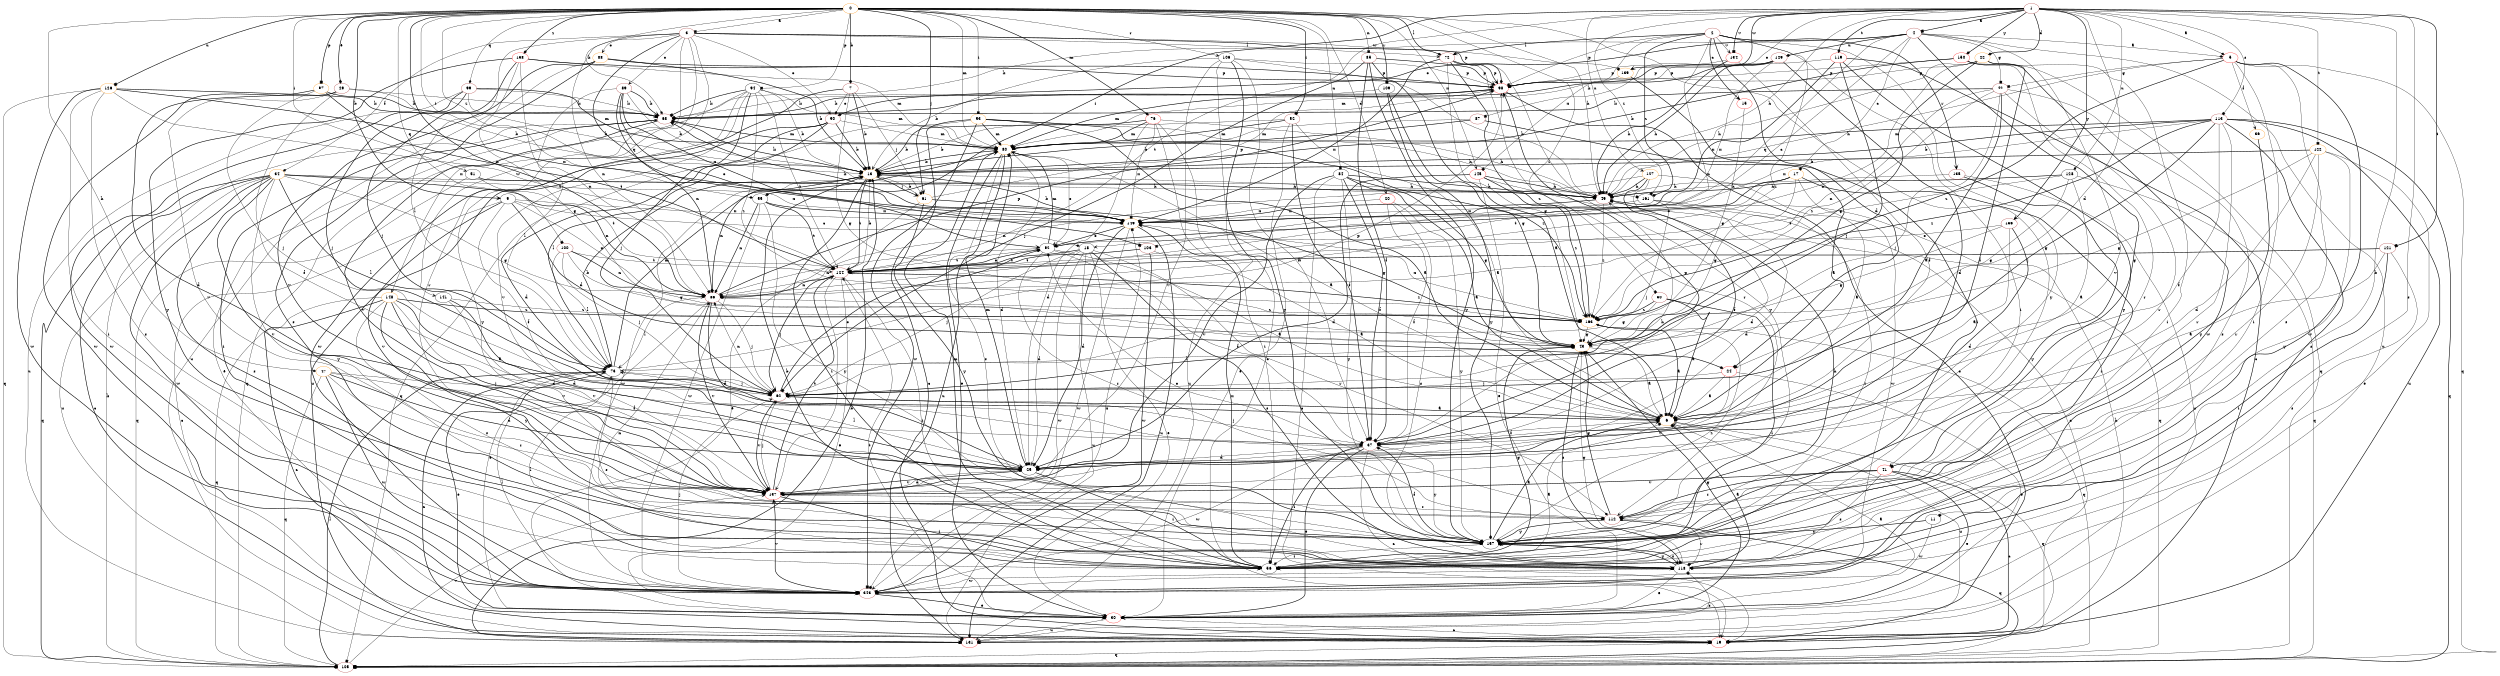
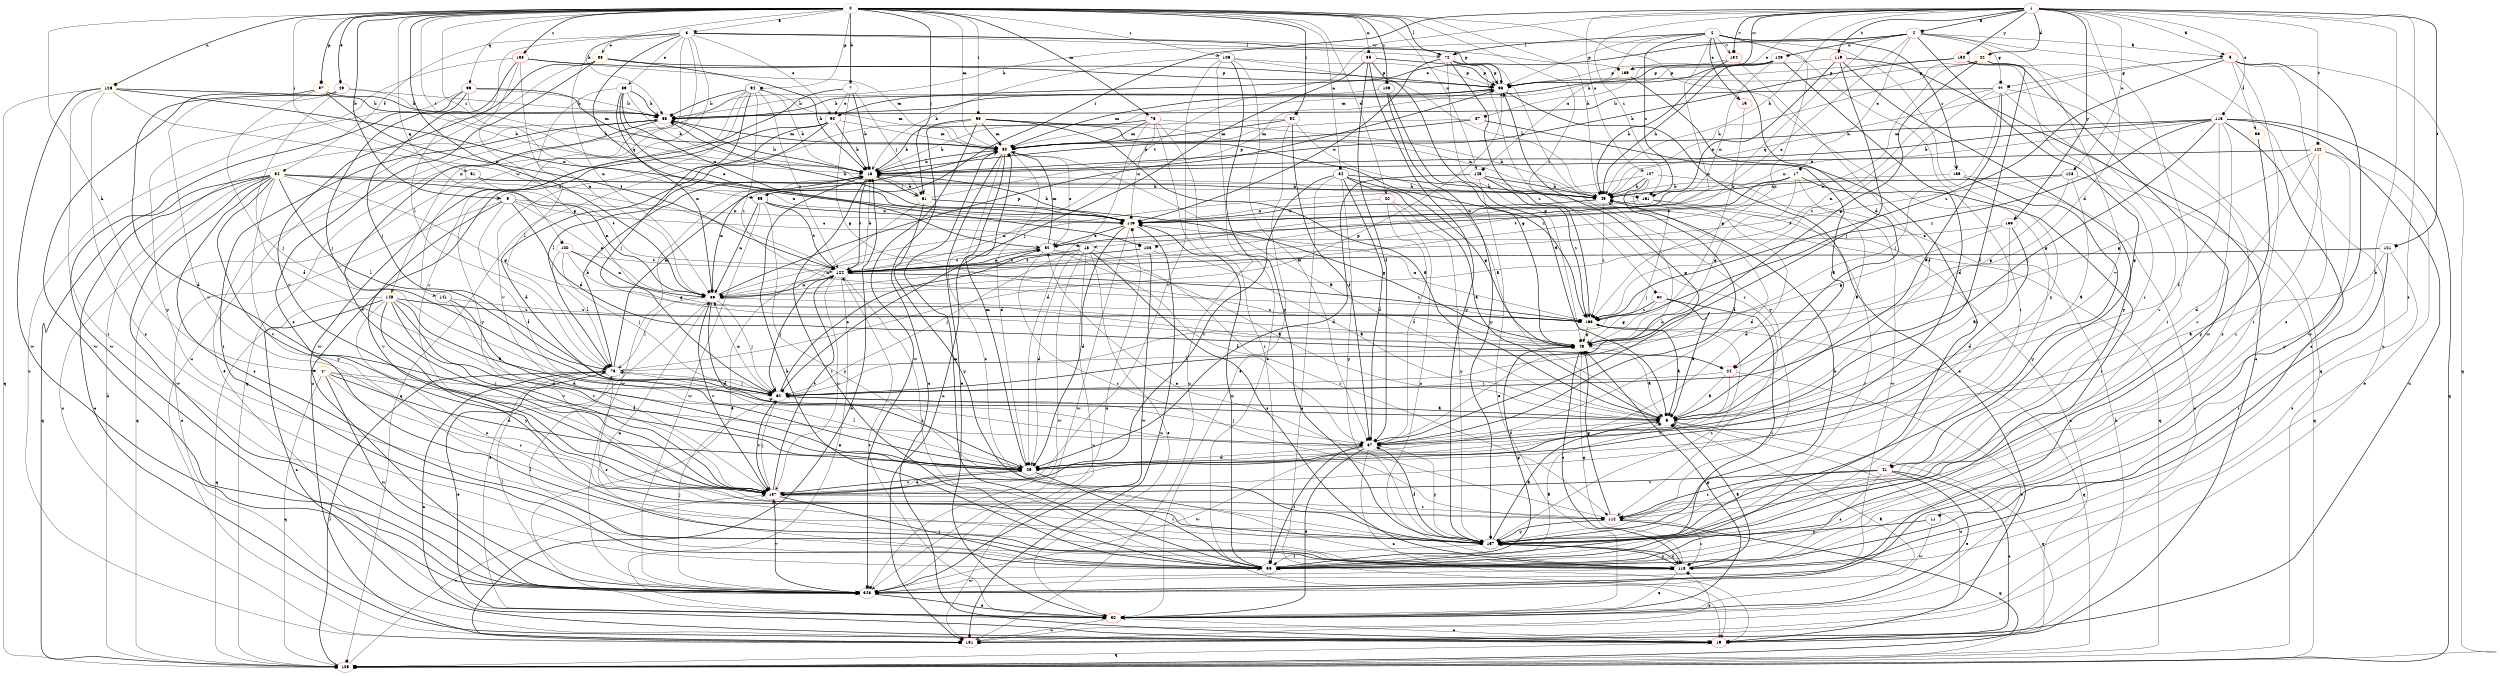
(1501, 88) -> (1501, 88)
(691, 420) -> (691, 420)
(533, 486) -> (533, 486)
